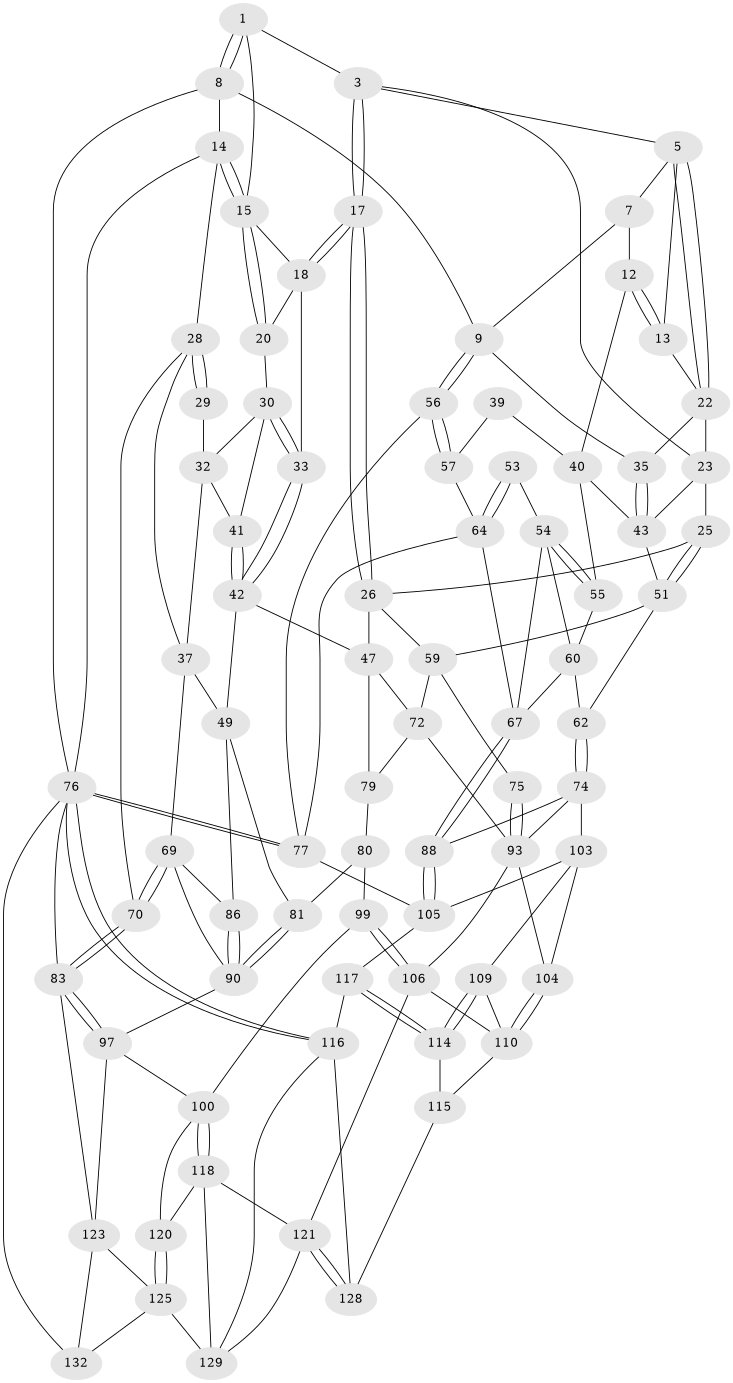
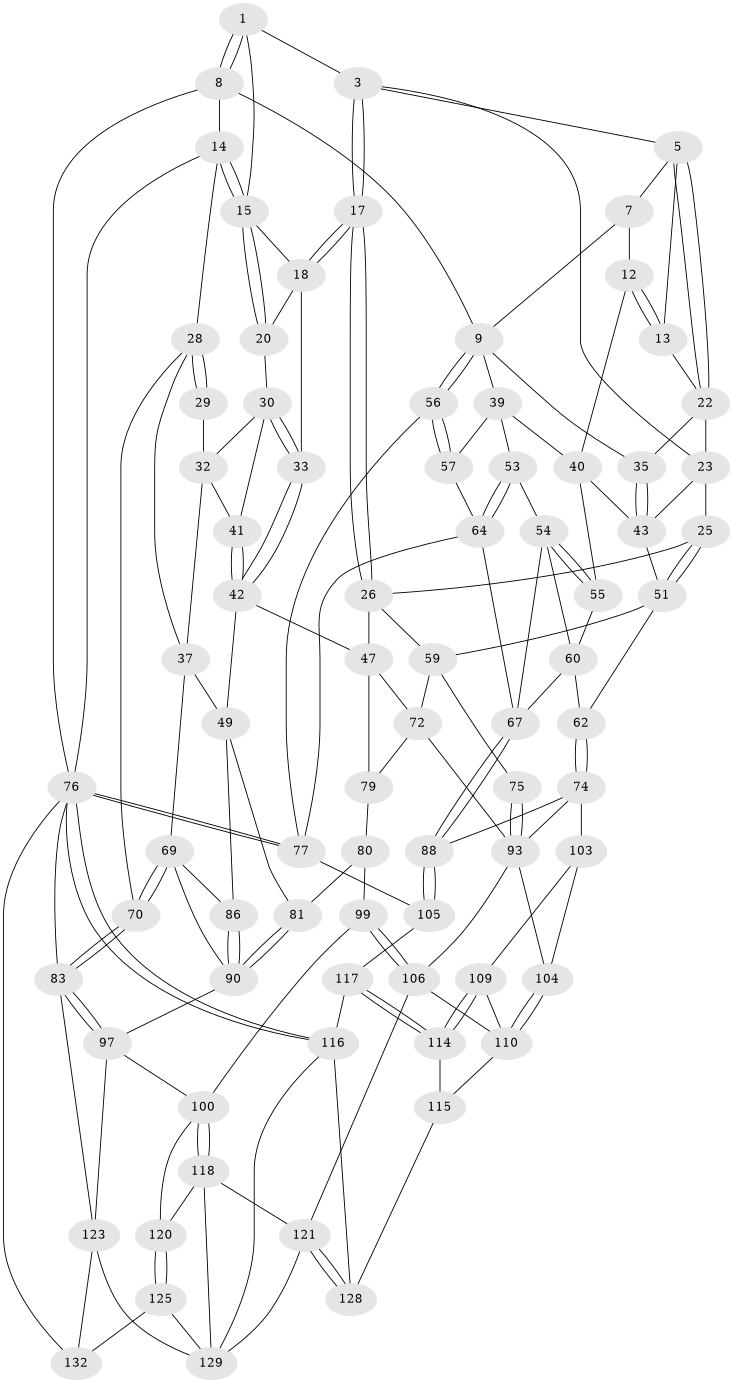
none -> (488, 372)
none -> (505, 435)
(506, 885) -> none
(128, 1268) -> (128, 1317)
